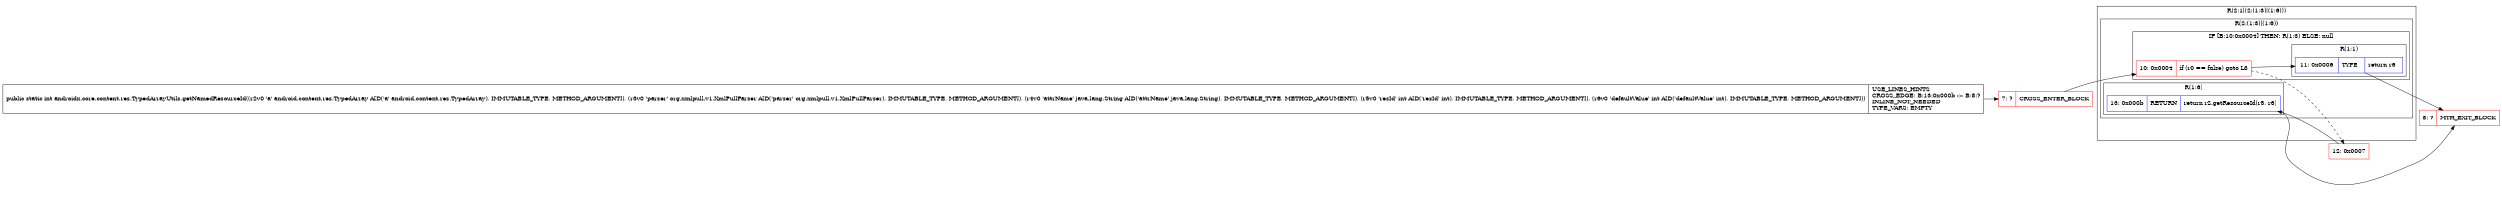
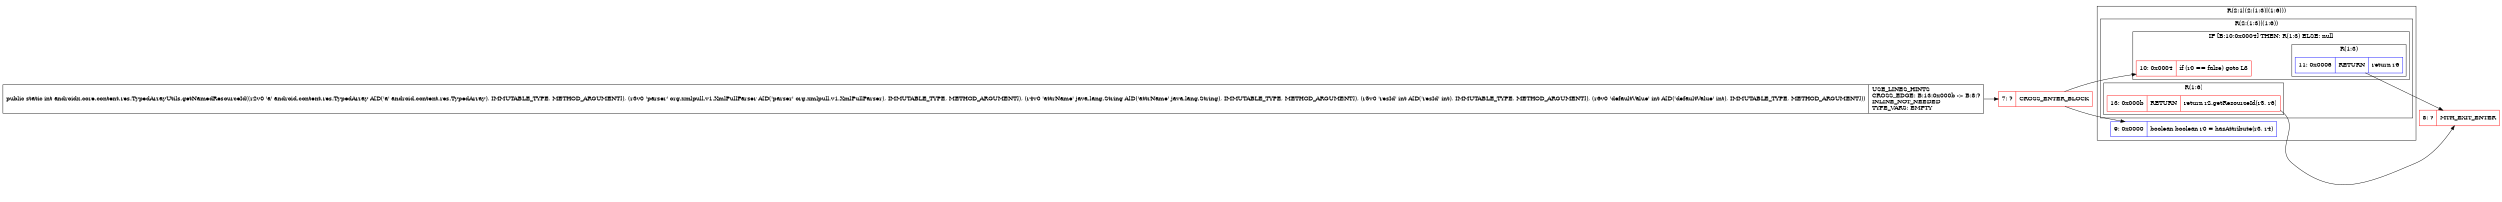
(2349, 49) -> (2349, 49)
(2350, 65) -> (2352, 65)
(2271, 67) -> none
(2194, 104) -> (2194, 104)
(2468, 118) -> (2468, 118)
none -> (2194, 129)
(2349, 151) -> none
